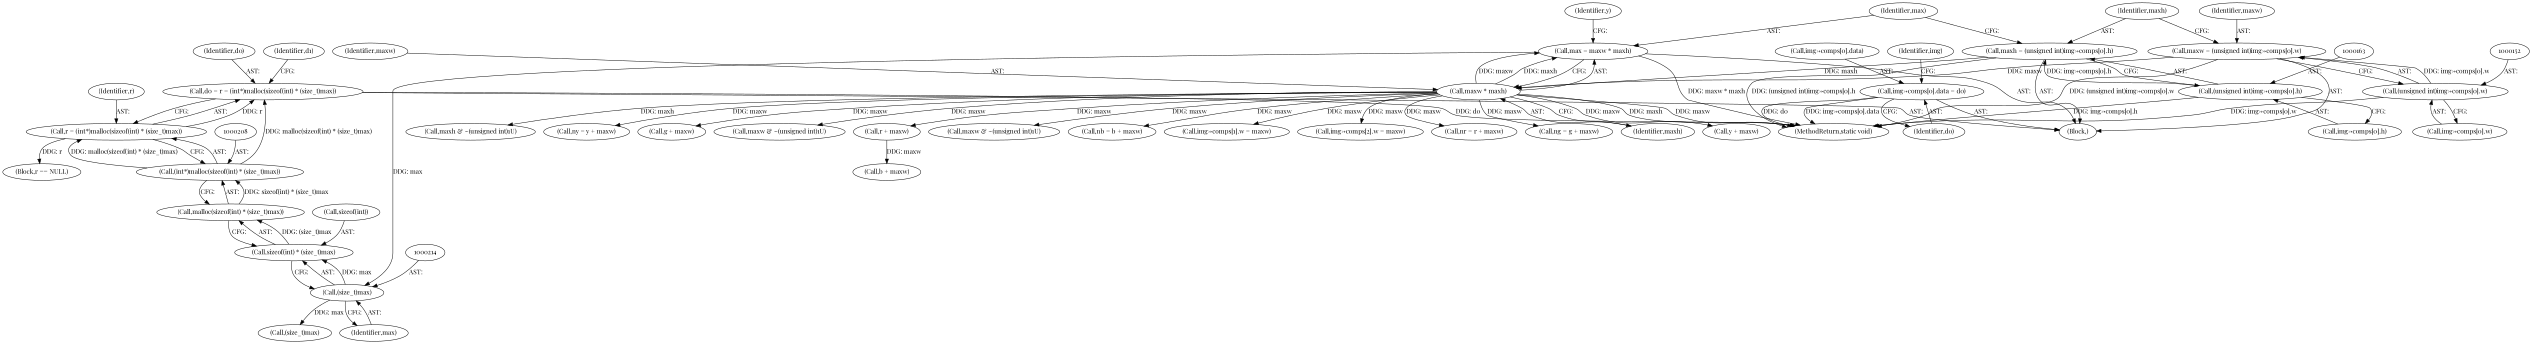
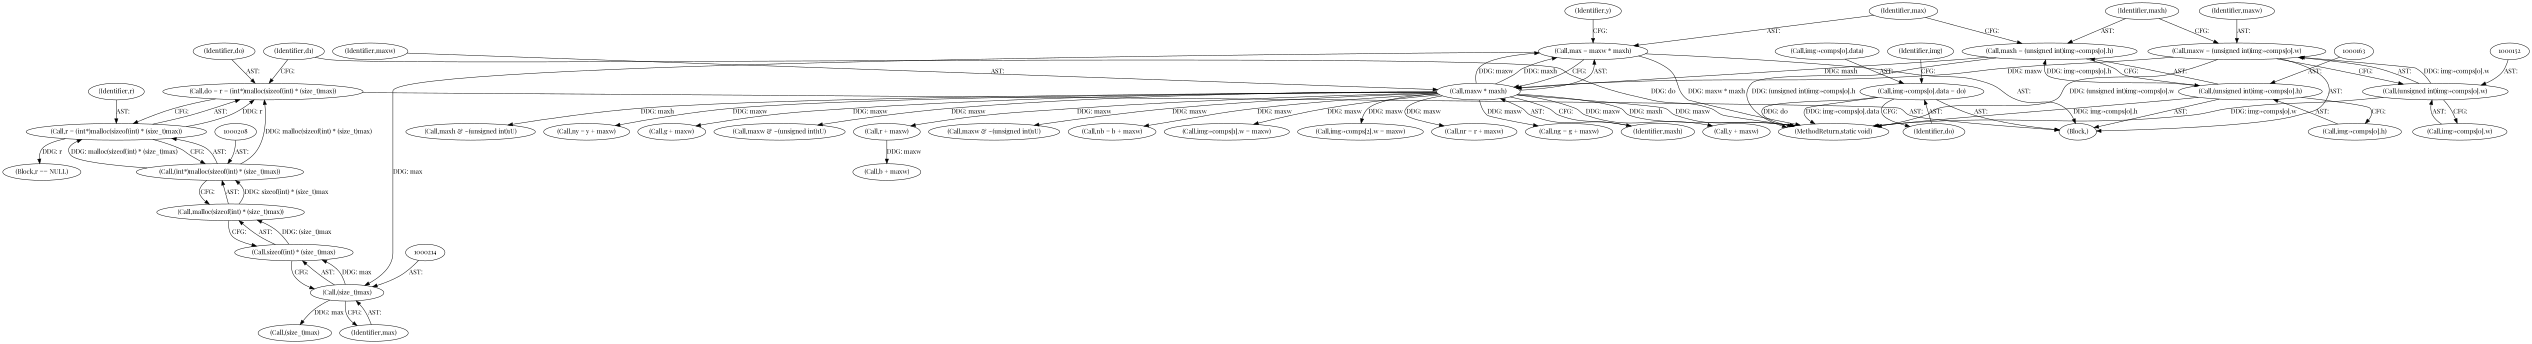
(2038, 98) -> (2159, 113)
(1400, 105) -> (1094, 60)
(346, 212) -> none
